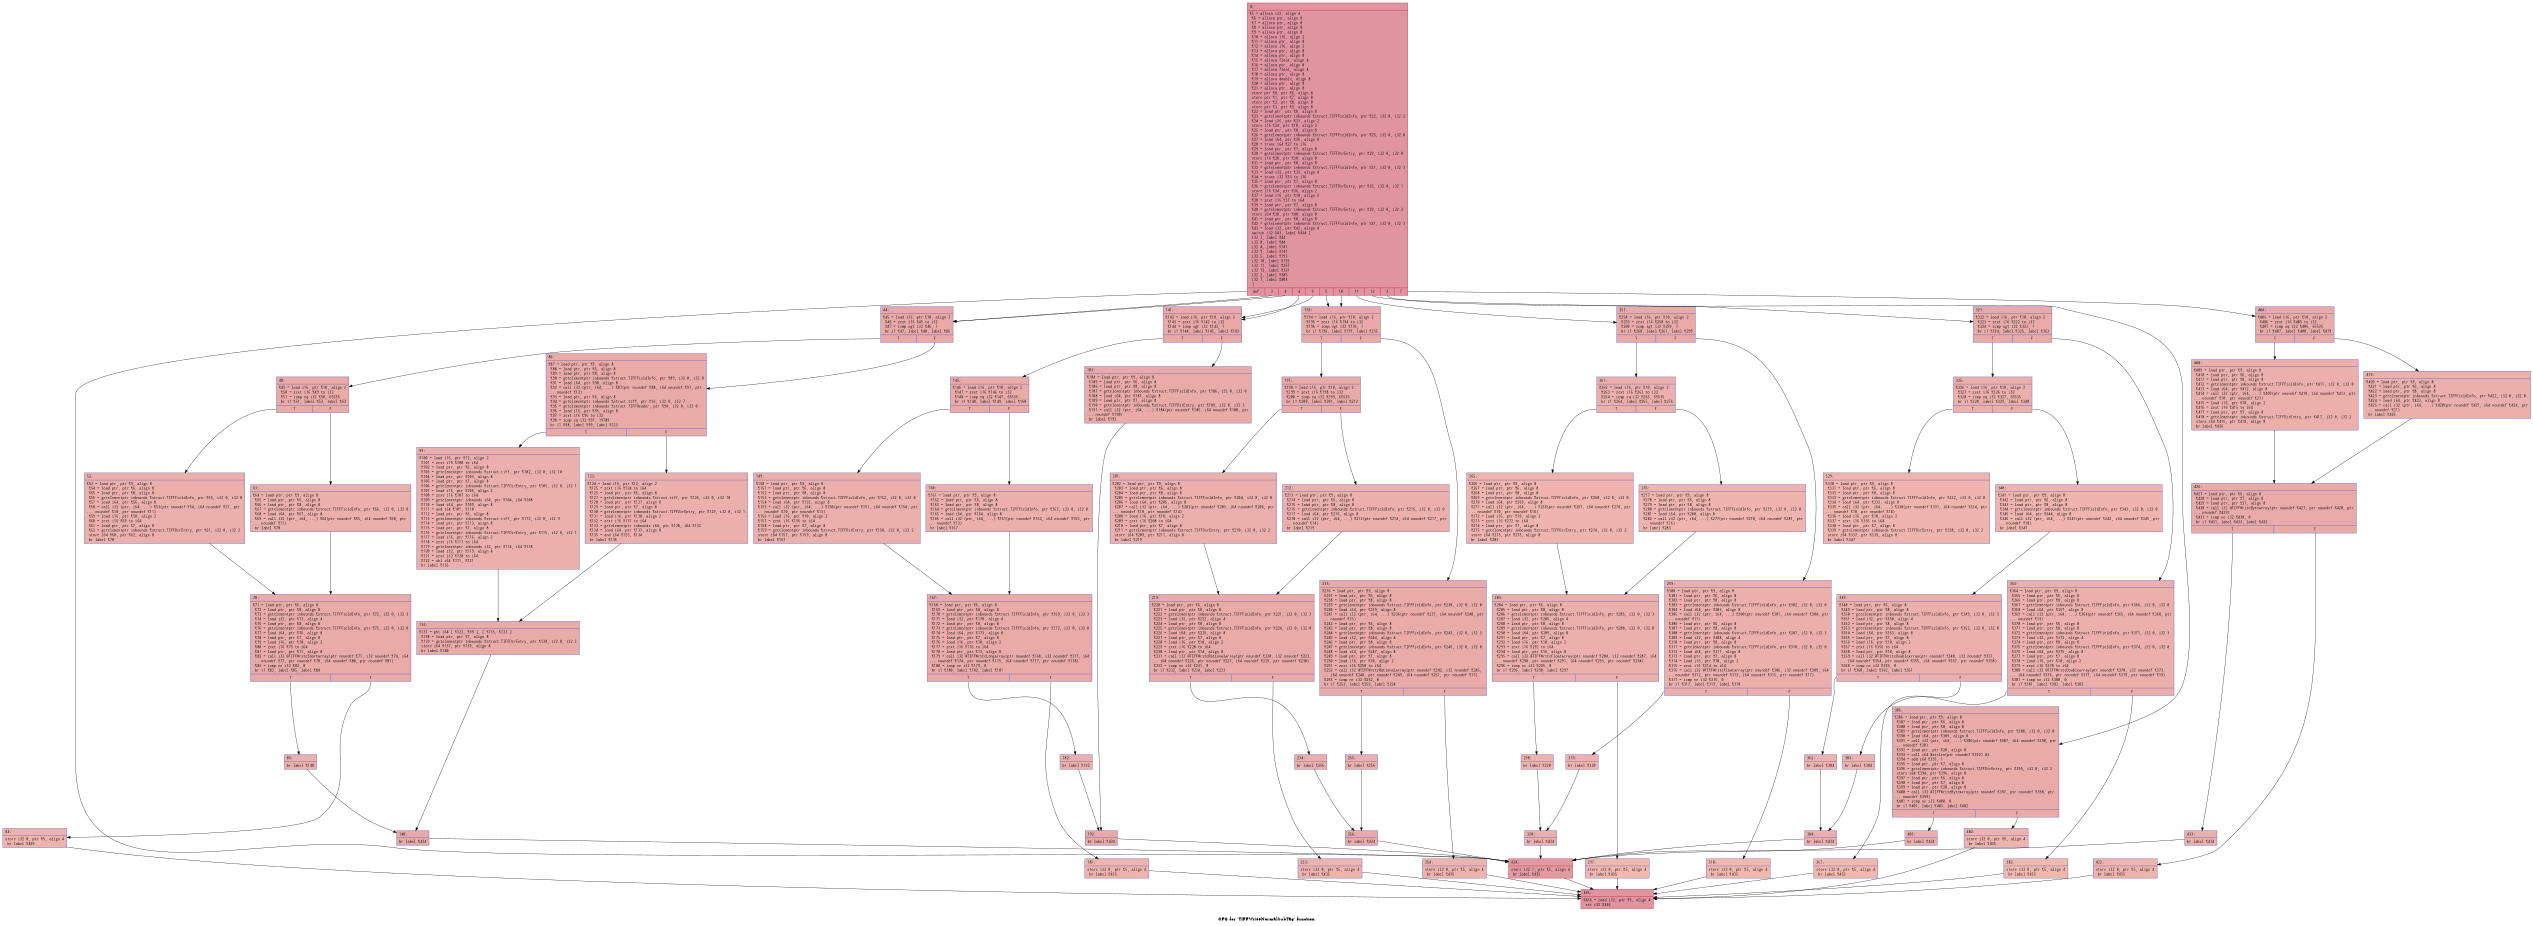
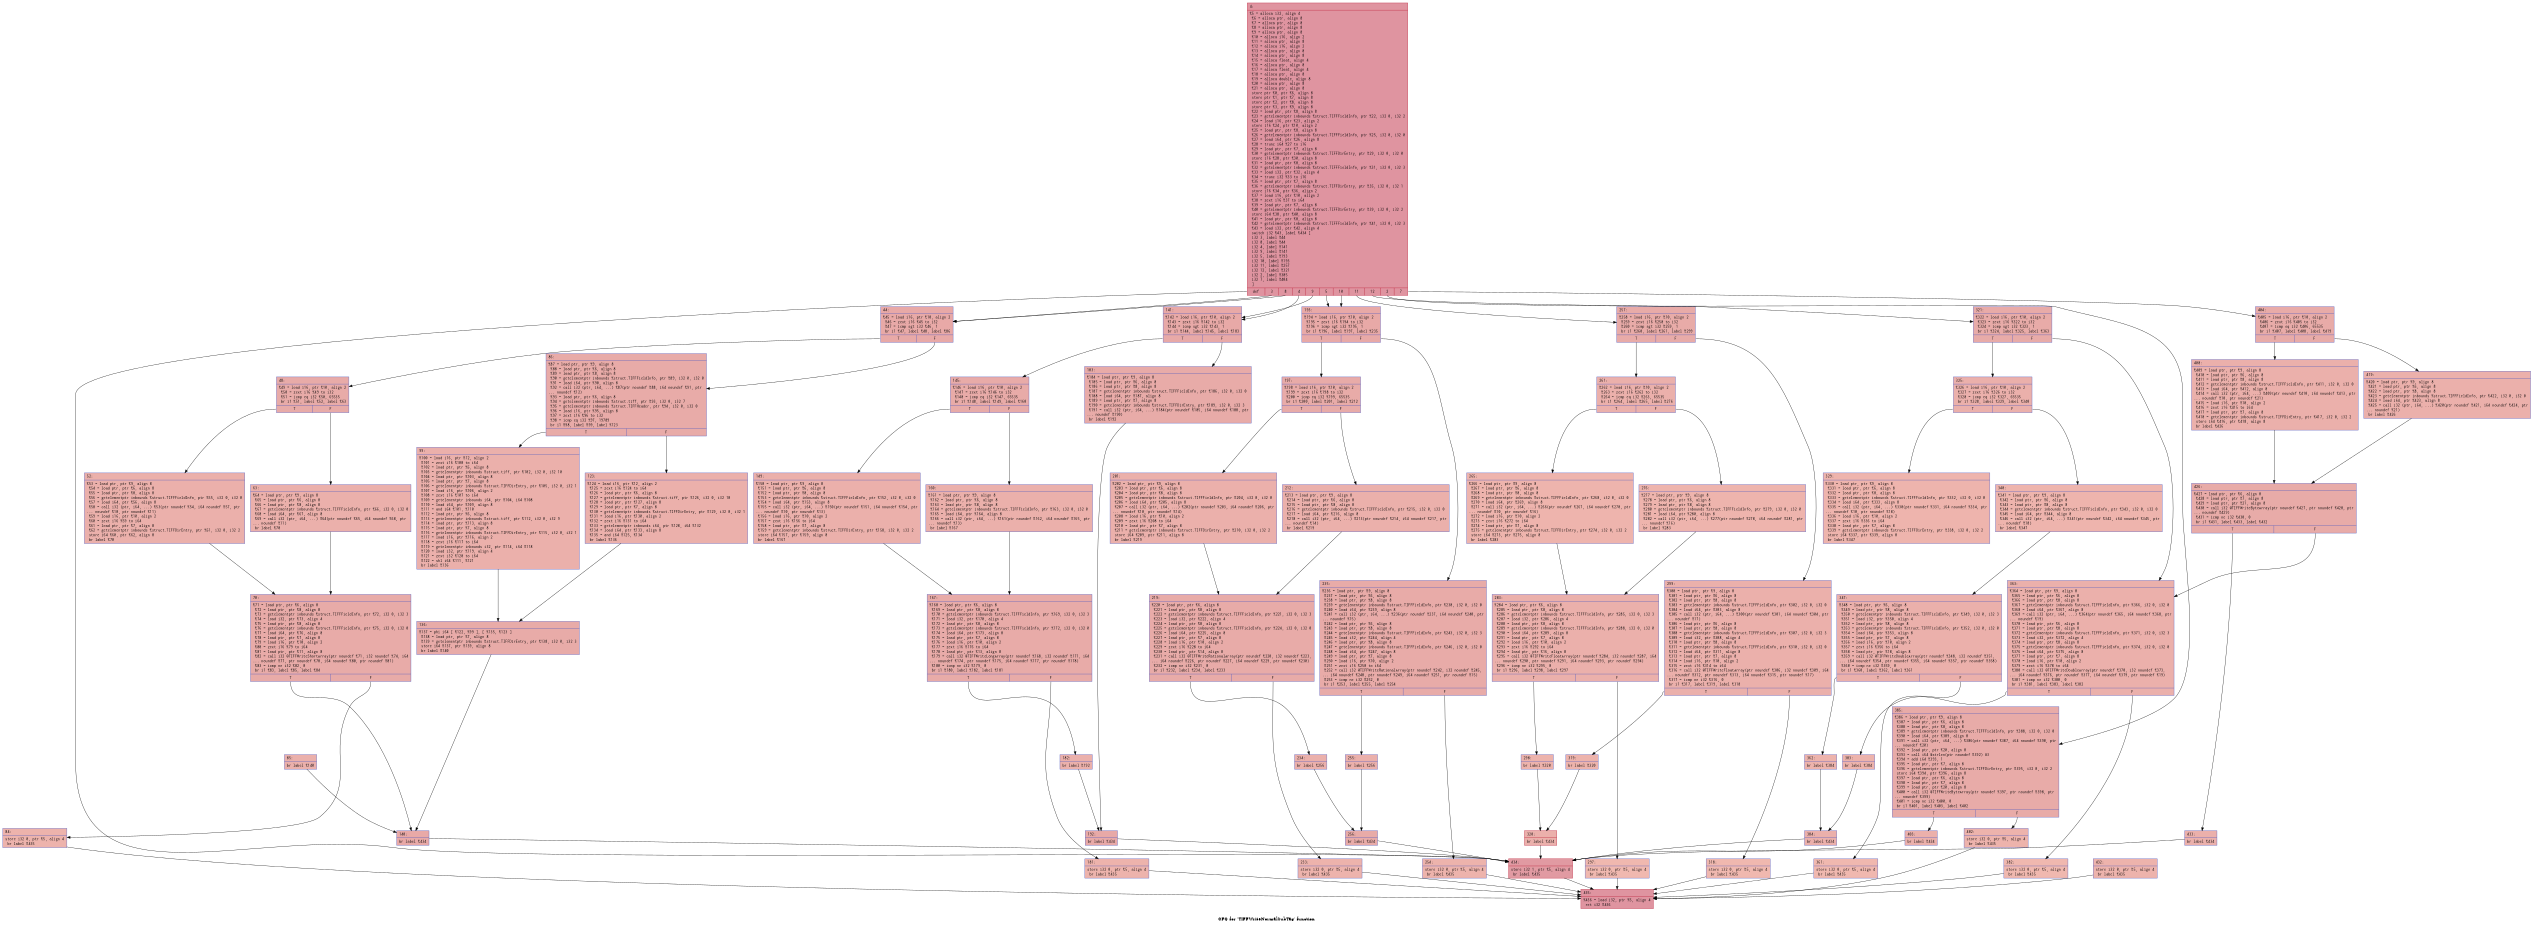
(293, 717) -> (371, 732)
(2300, 734) -> (2254, 570)
(1541, 838) -> (1541, 838)
